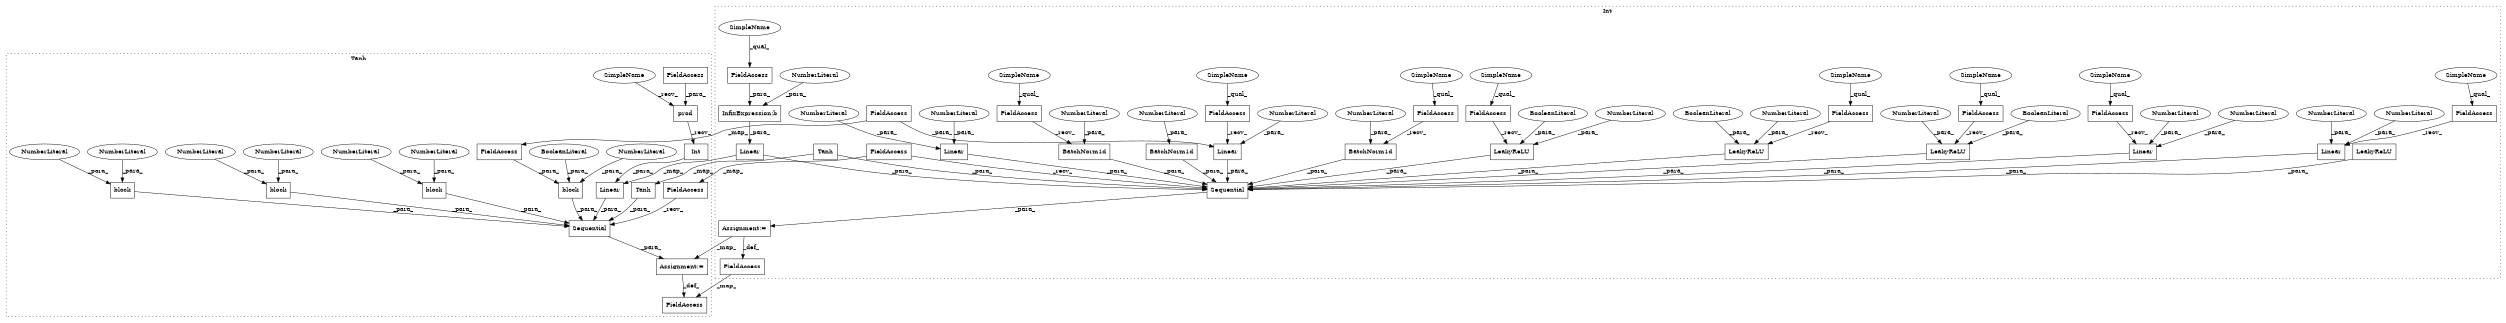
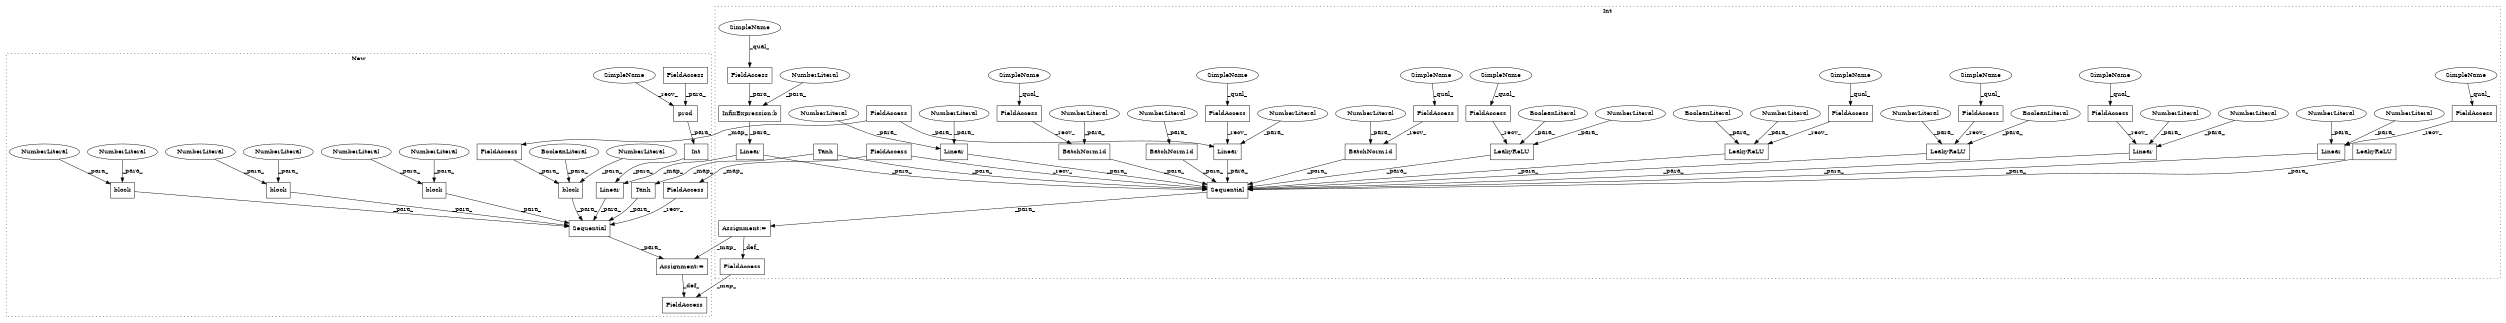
(359, 59) -> (359, 59)
(701, 133) -> (701, 133)
